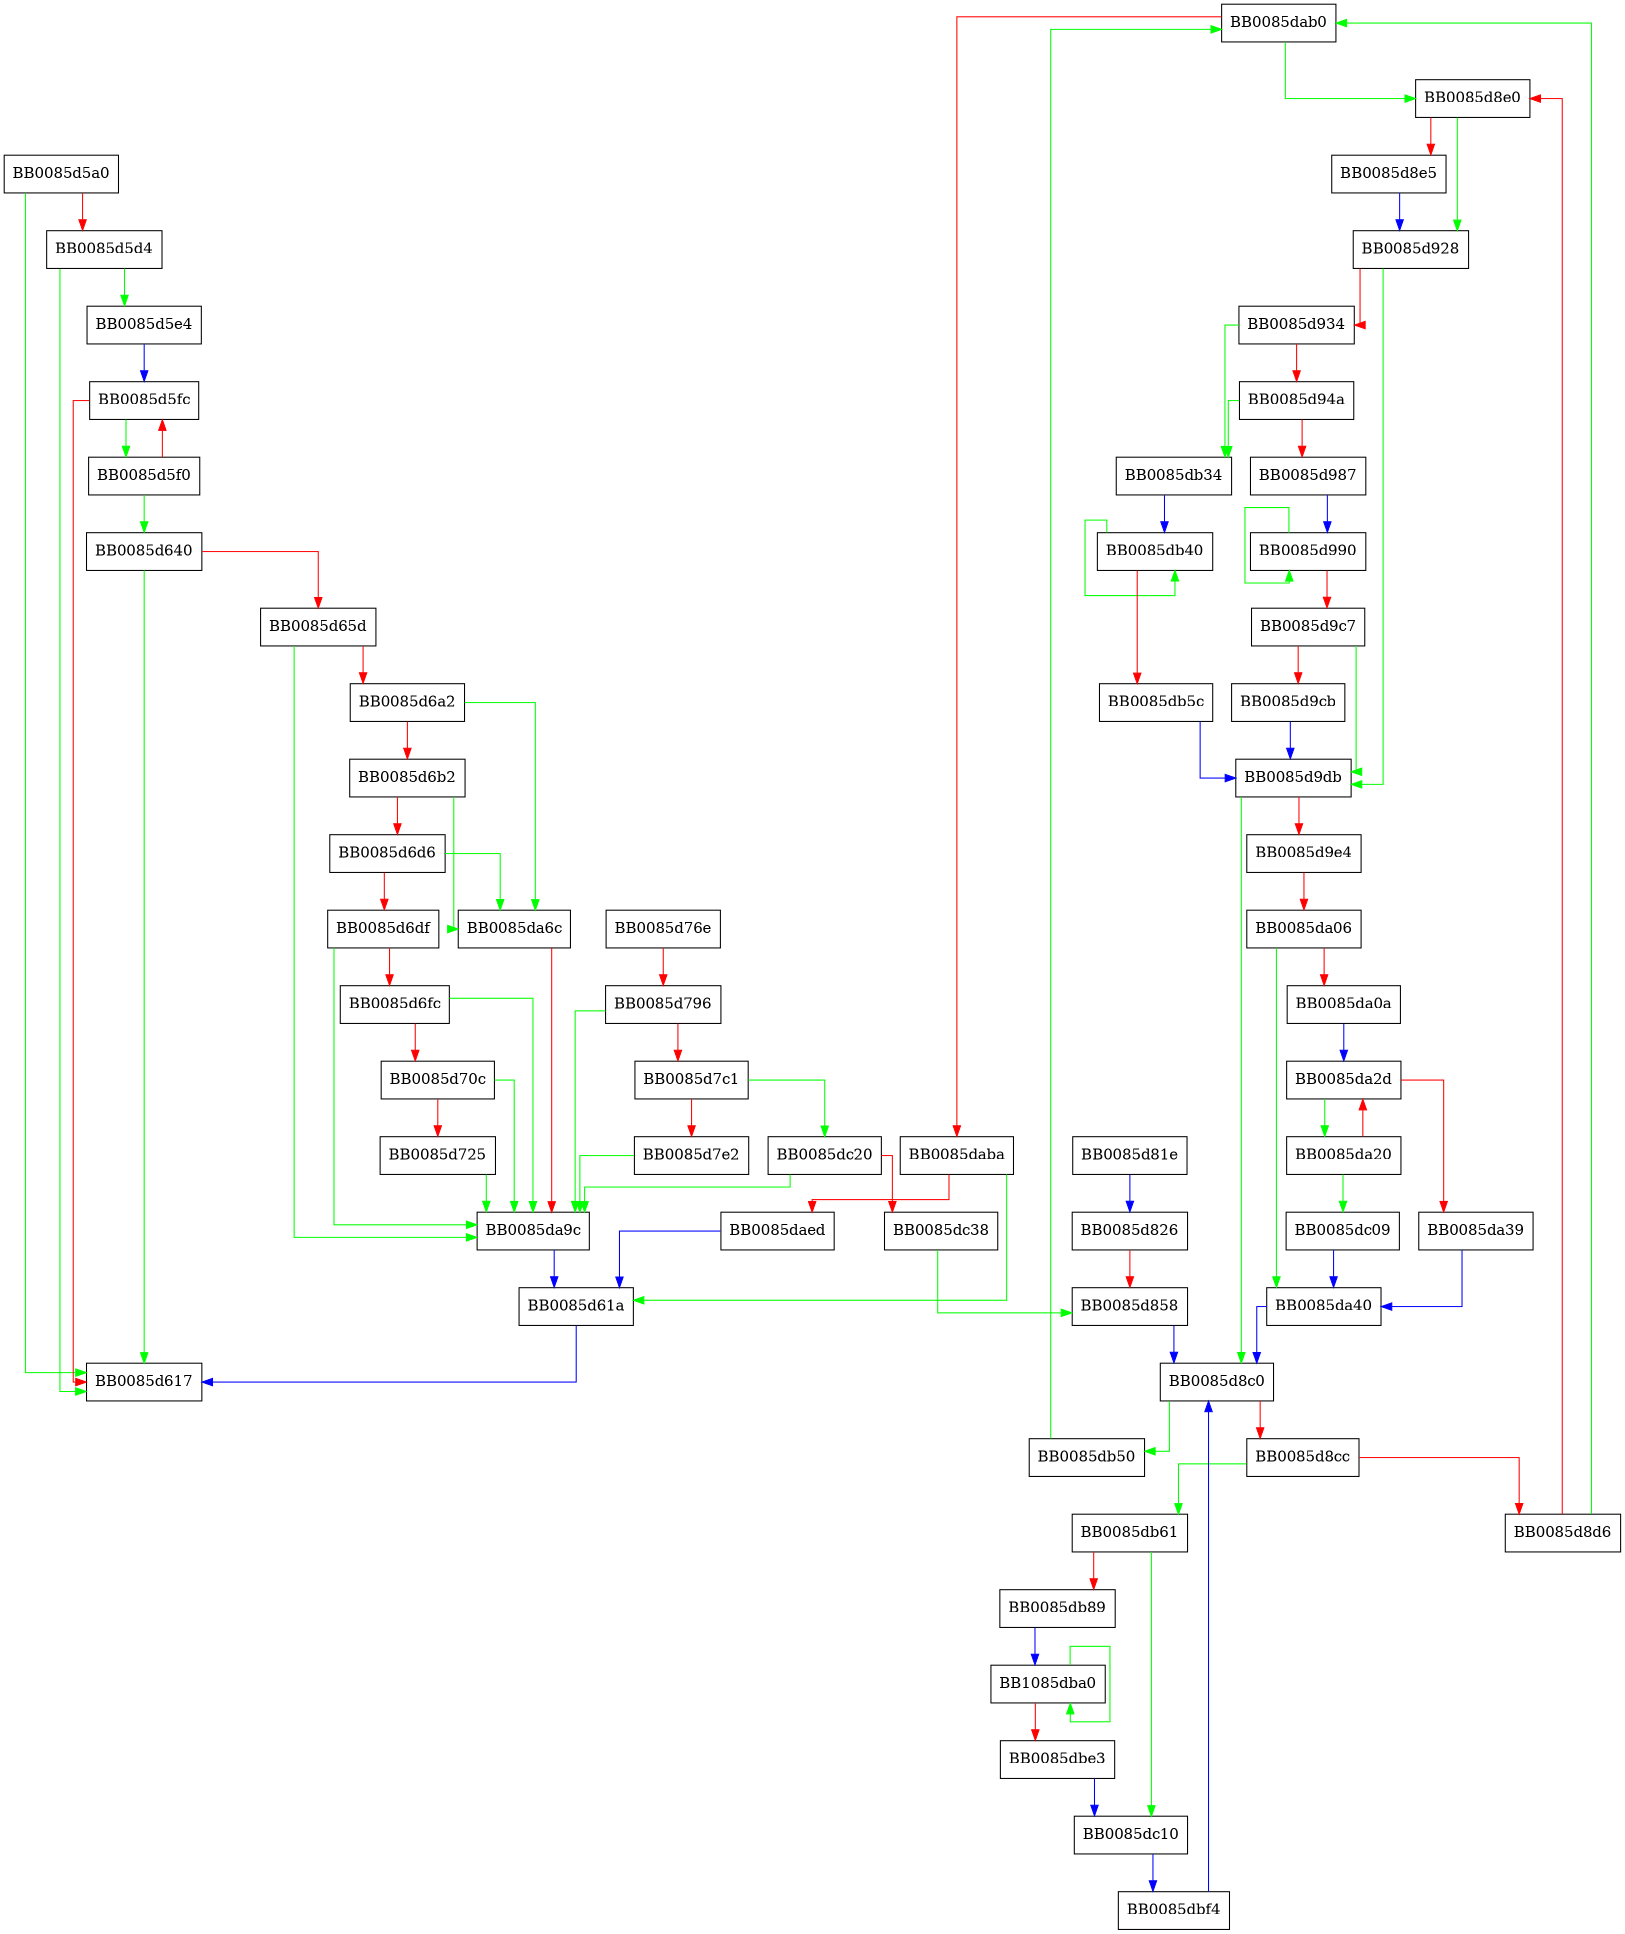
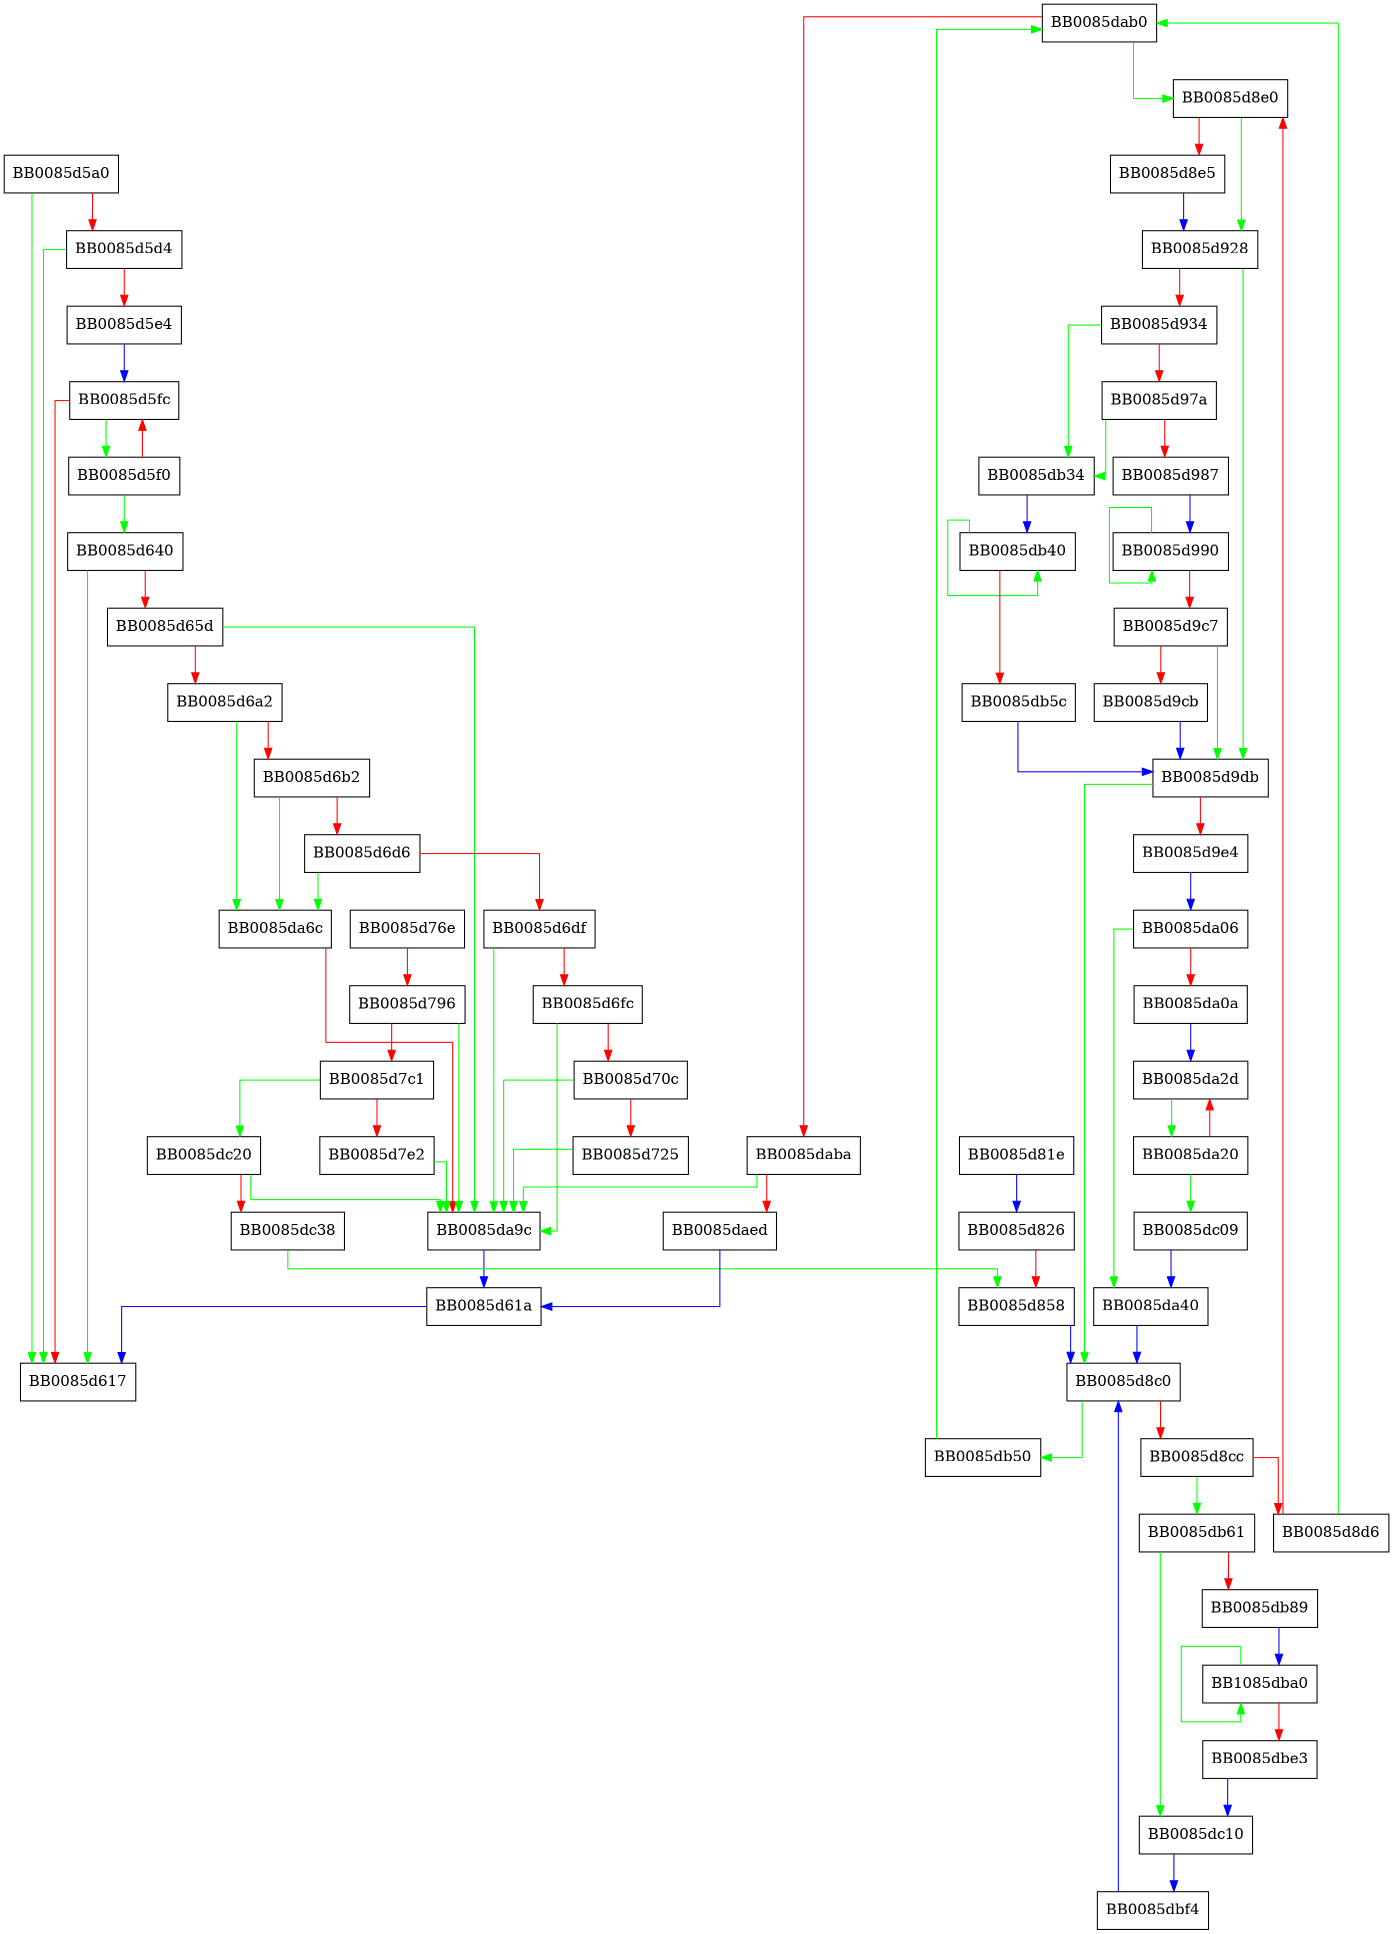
(125, 282) -> (124, 282)
(1297, 401) -> (1159, 401)
(1304, 886) -> (1191, 886)
(1476, 1231) -> none
(888, 1300) -> (639, 1187)
